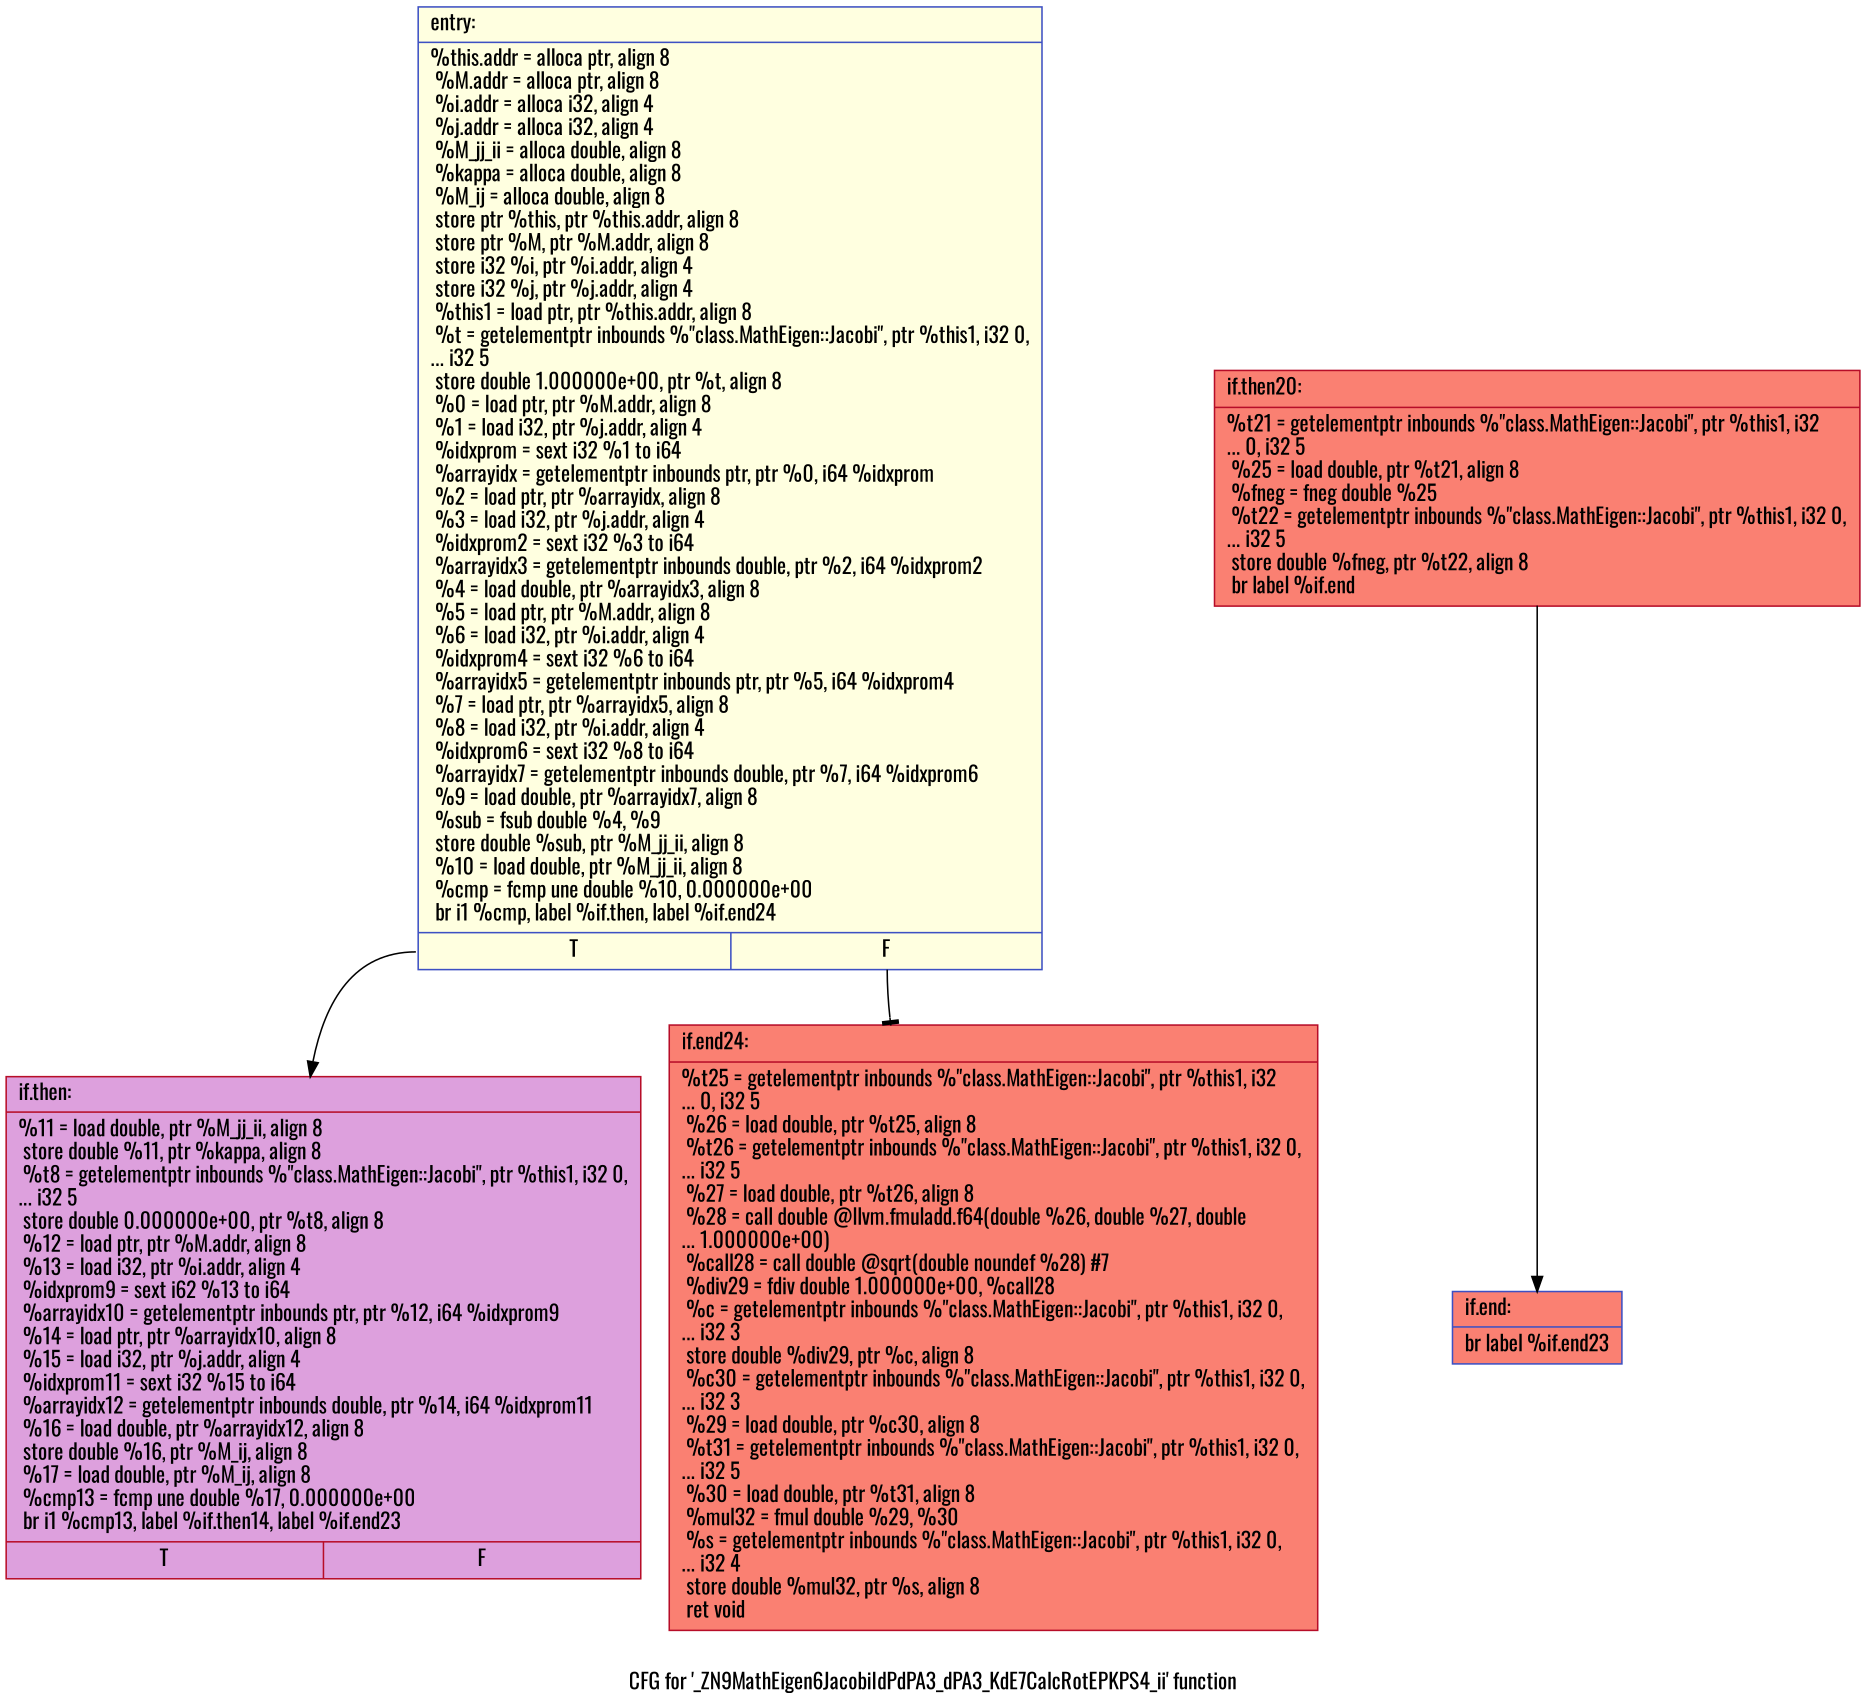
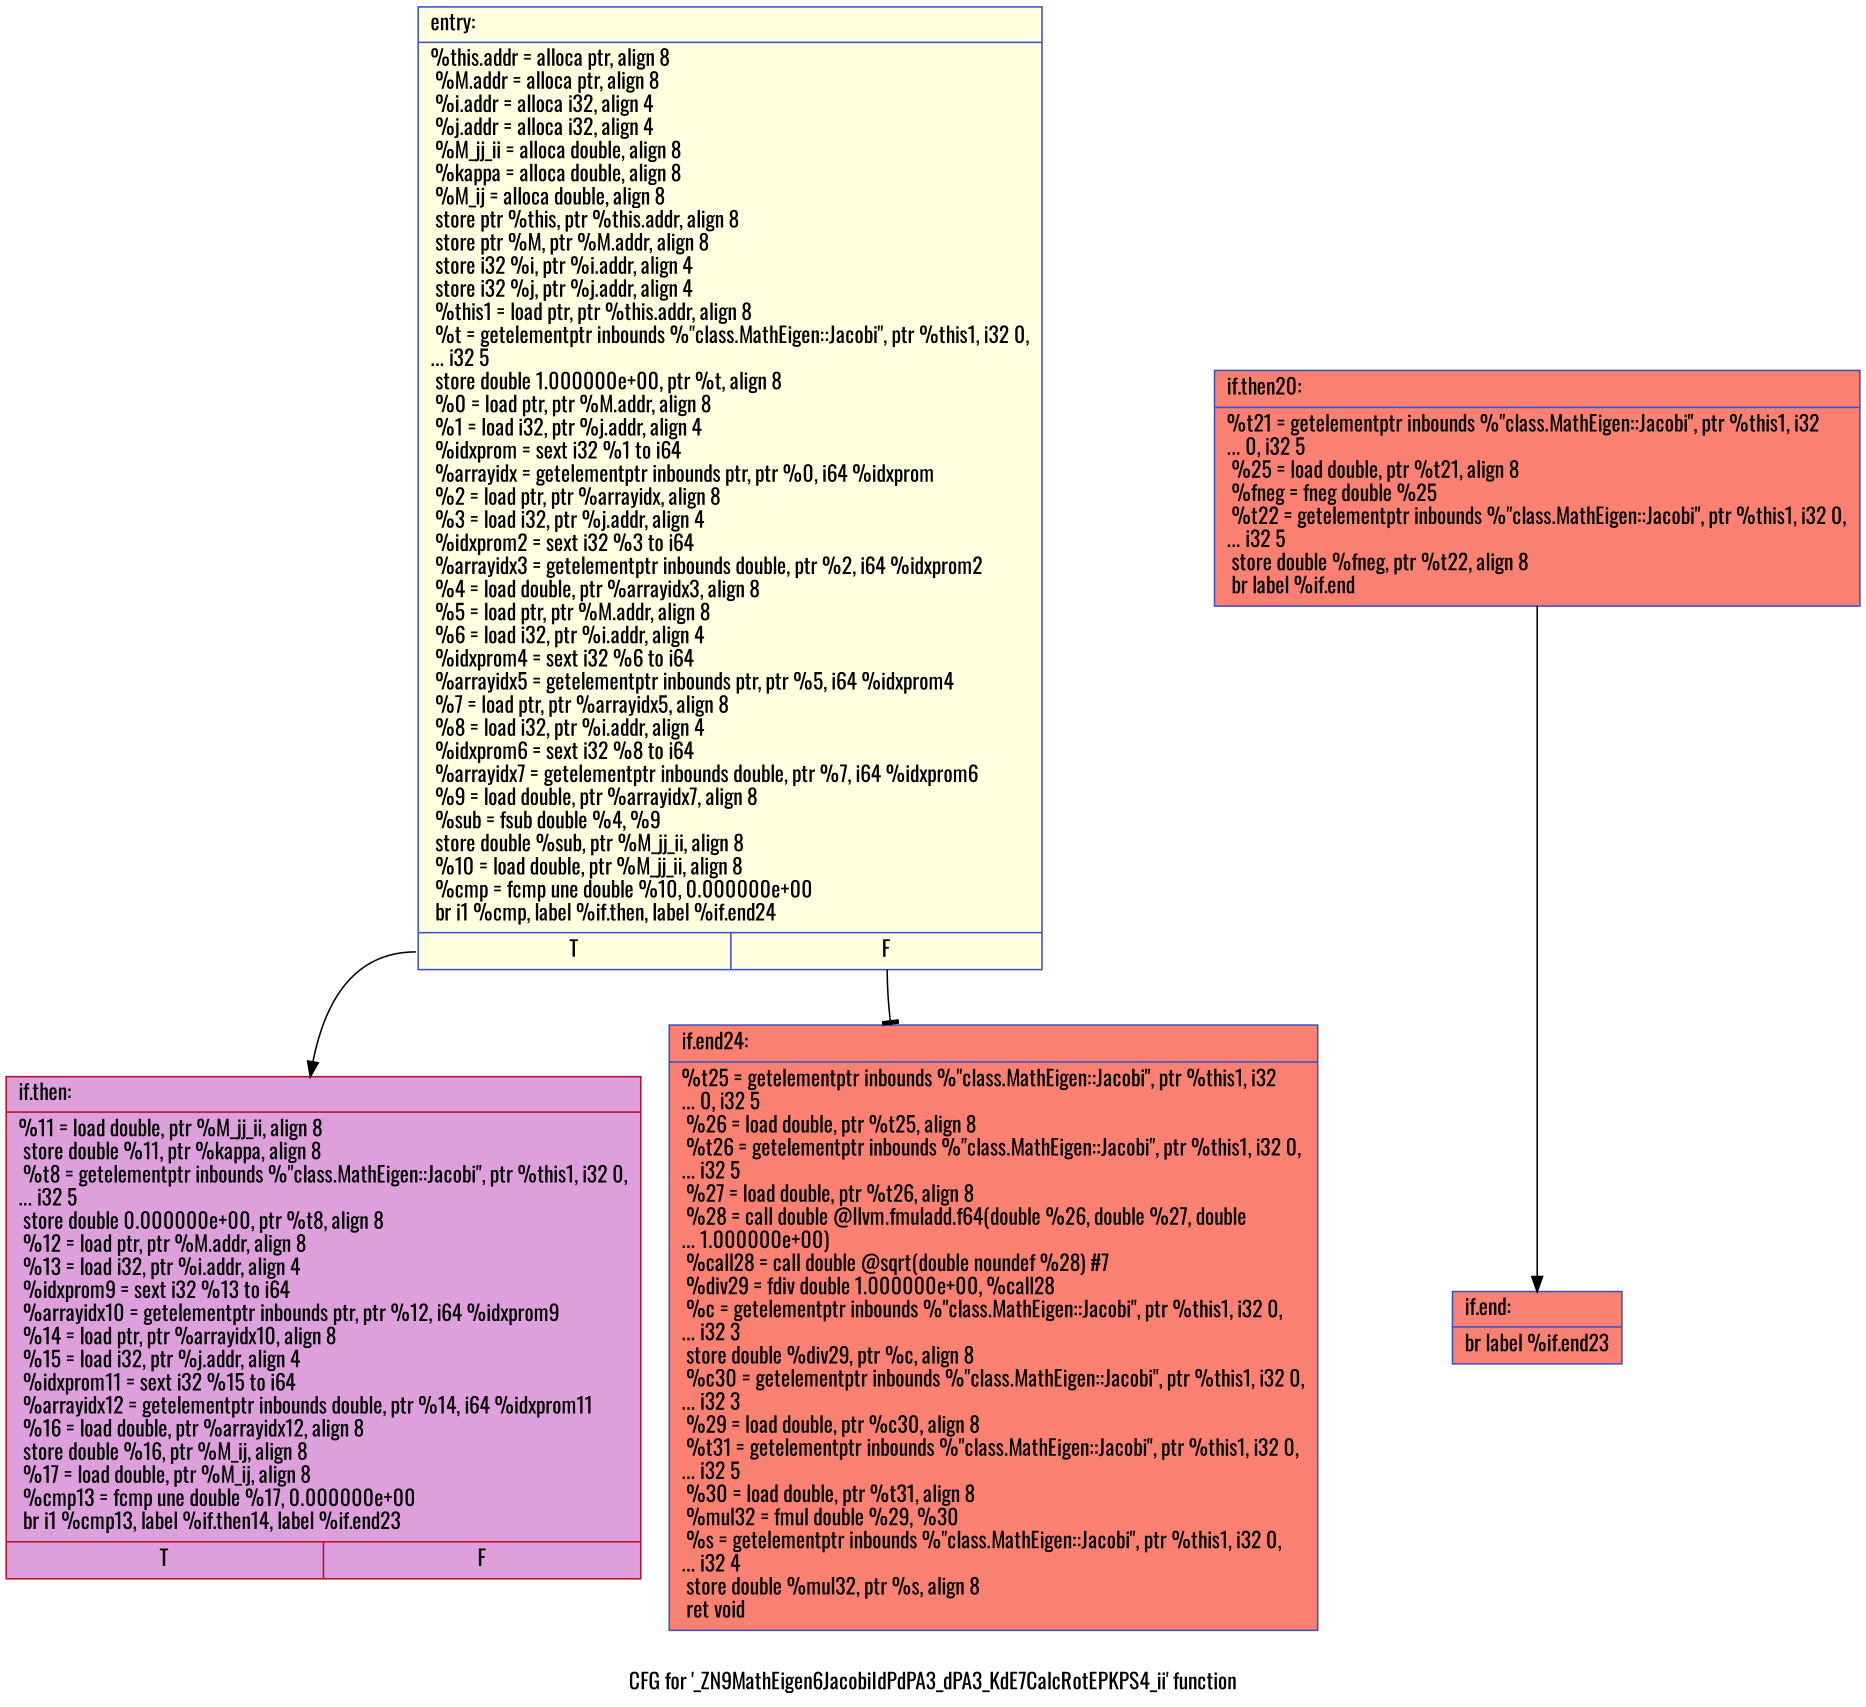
(1537, 488) -> (1537, 488)
(155, 1292) -> (155, 1292)
(993, 1328) -> (993, 1328)
